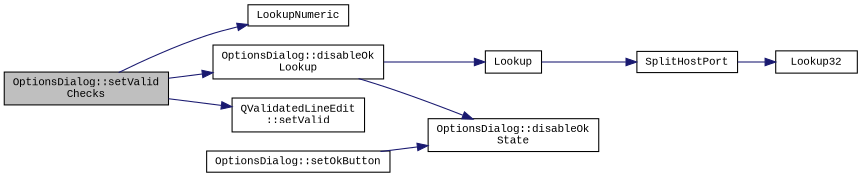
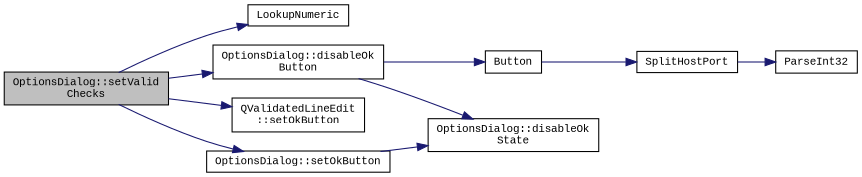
(298, 62) -> (298, 62)
(513, 62) -> (513, 62)
(817, 62) -> (817, 62)
(298, 115) -> (298, 115)
none -> (175, 130)
